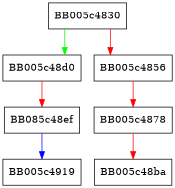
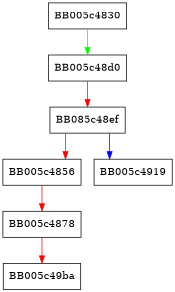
(110, 38) -> (65, 142)
(133, 172) -> (42, 276)
